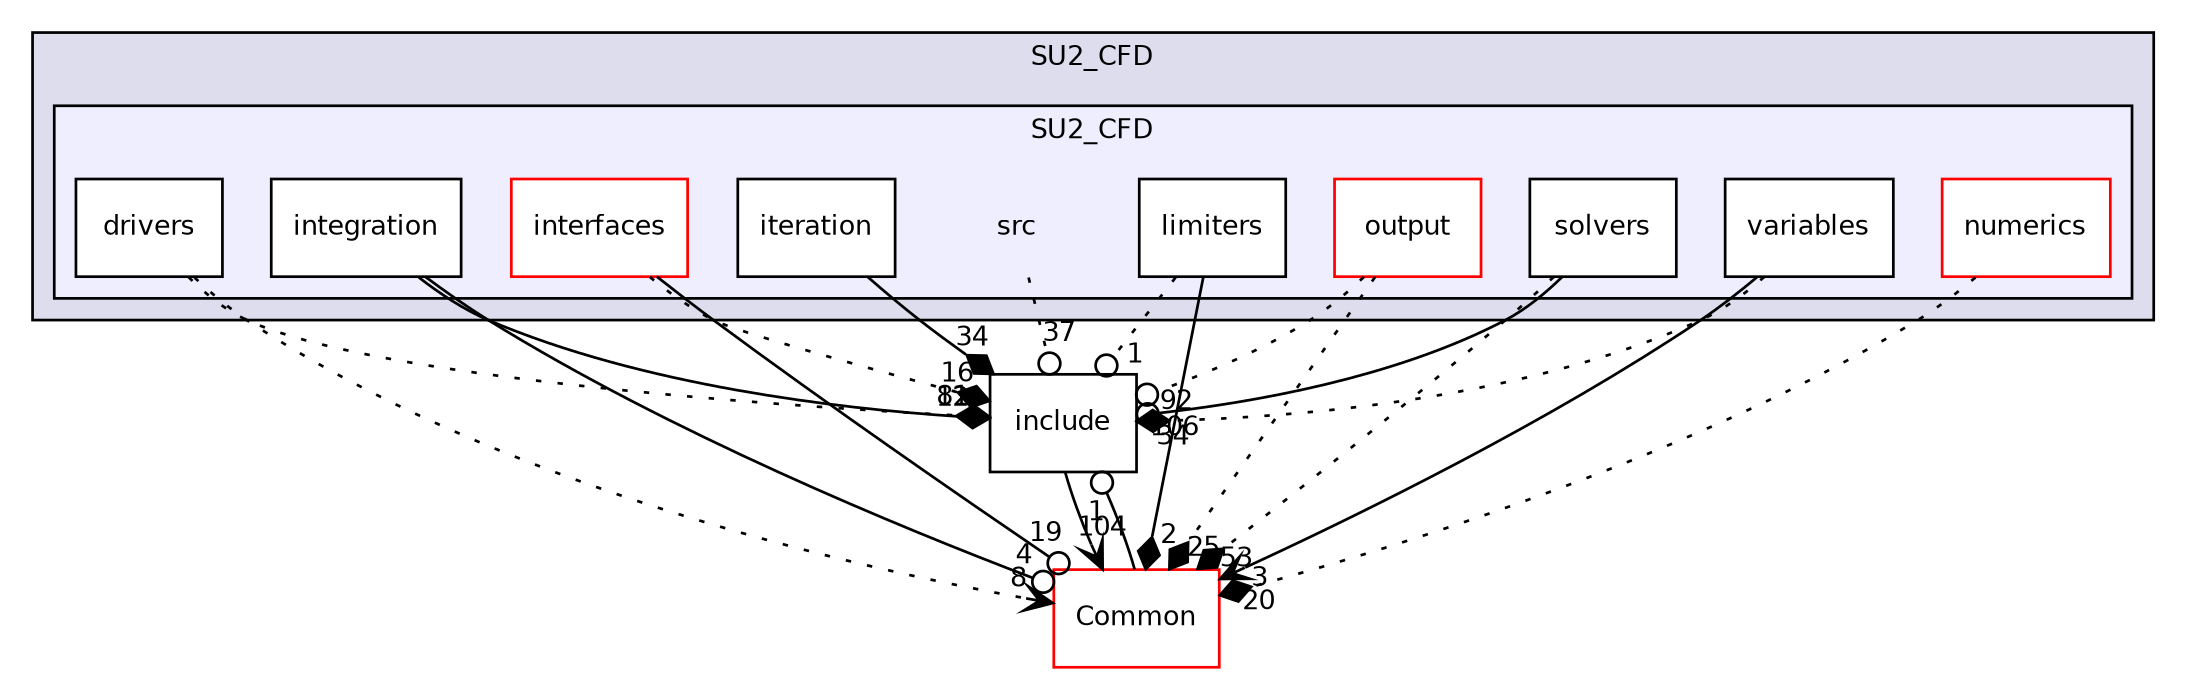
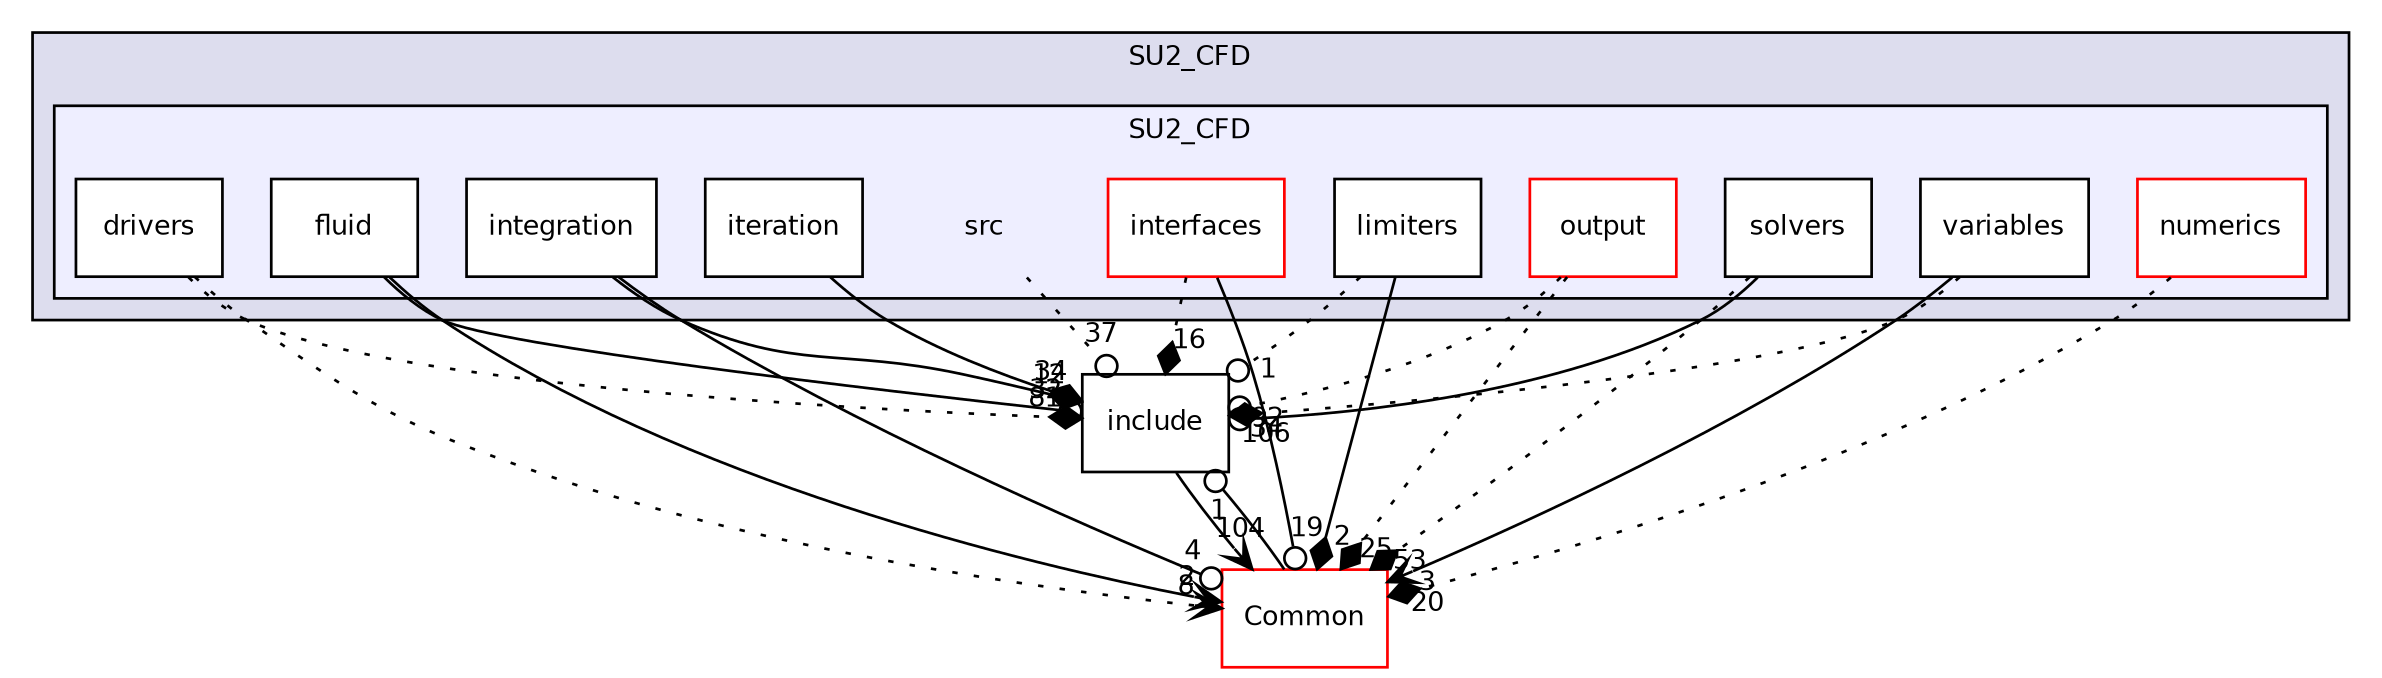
none -> (344, 228)
